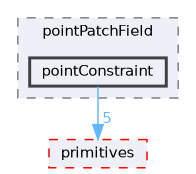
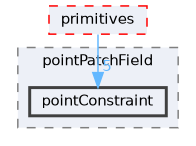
(98, 107) -> (98, 57)
